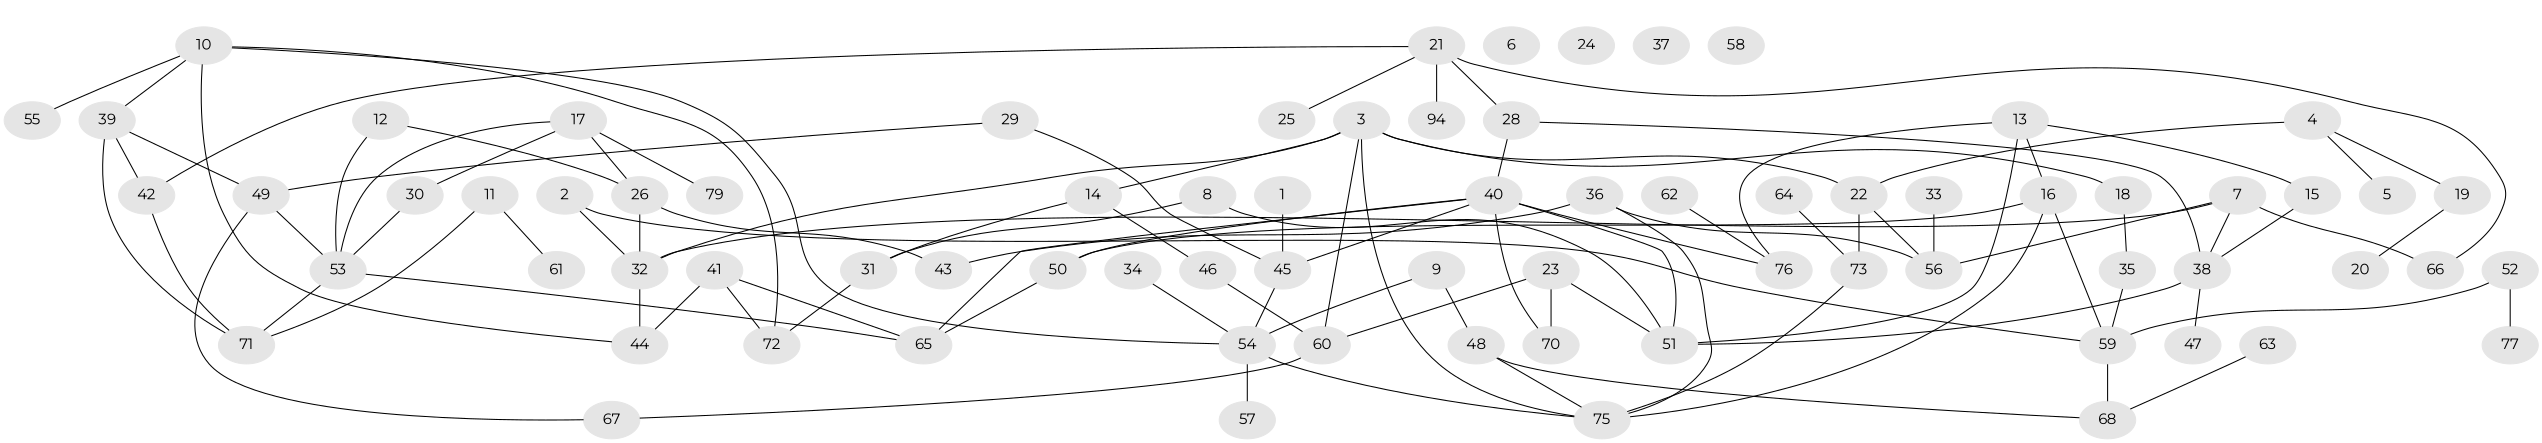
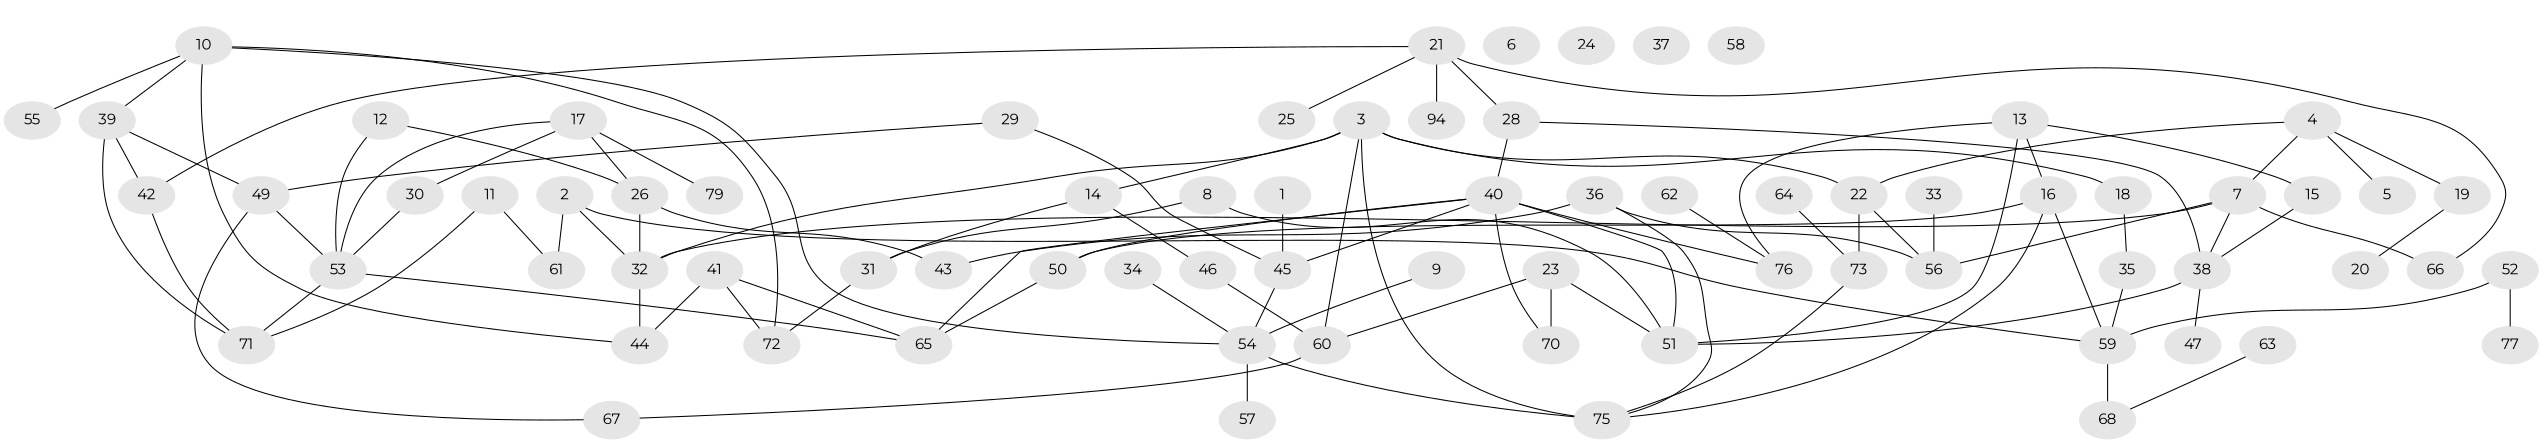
none -> (2275, 158)
none -> (561, 233)
(1476, 345) -> none
